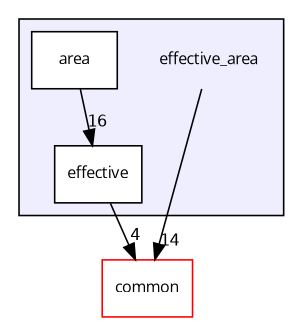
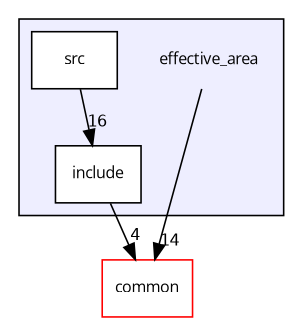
(74, 60) -> (74, 60)
(98, 174) -> (98, 174)
